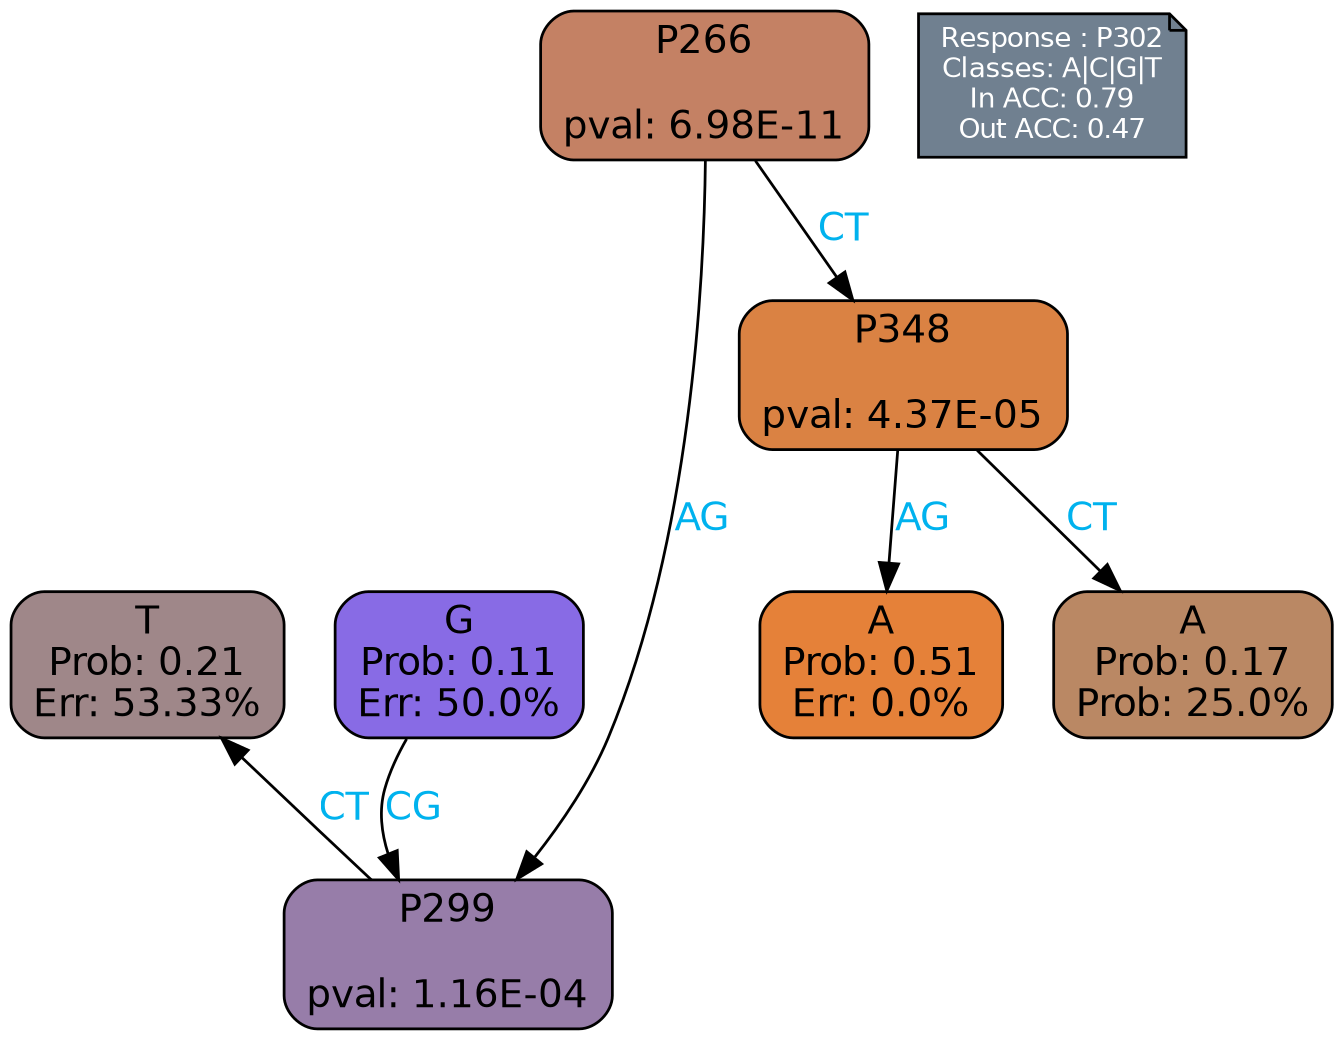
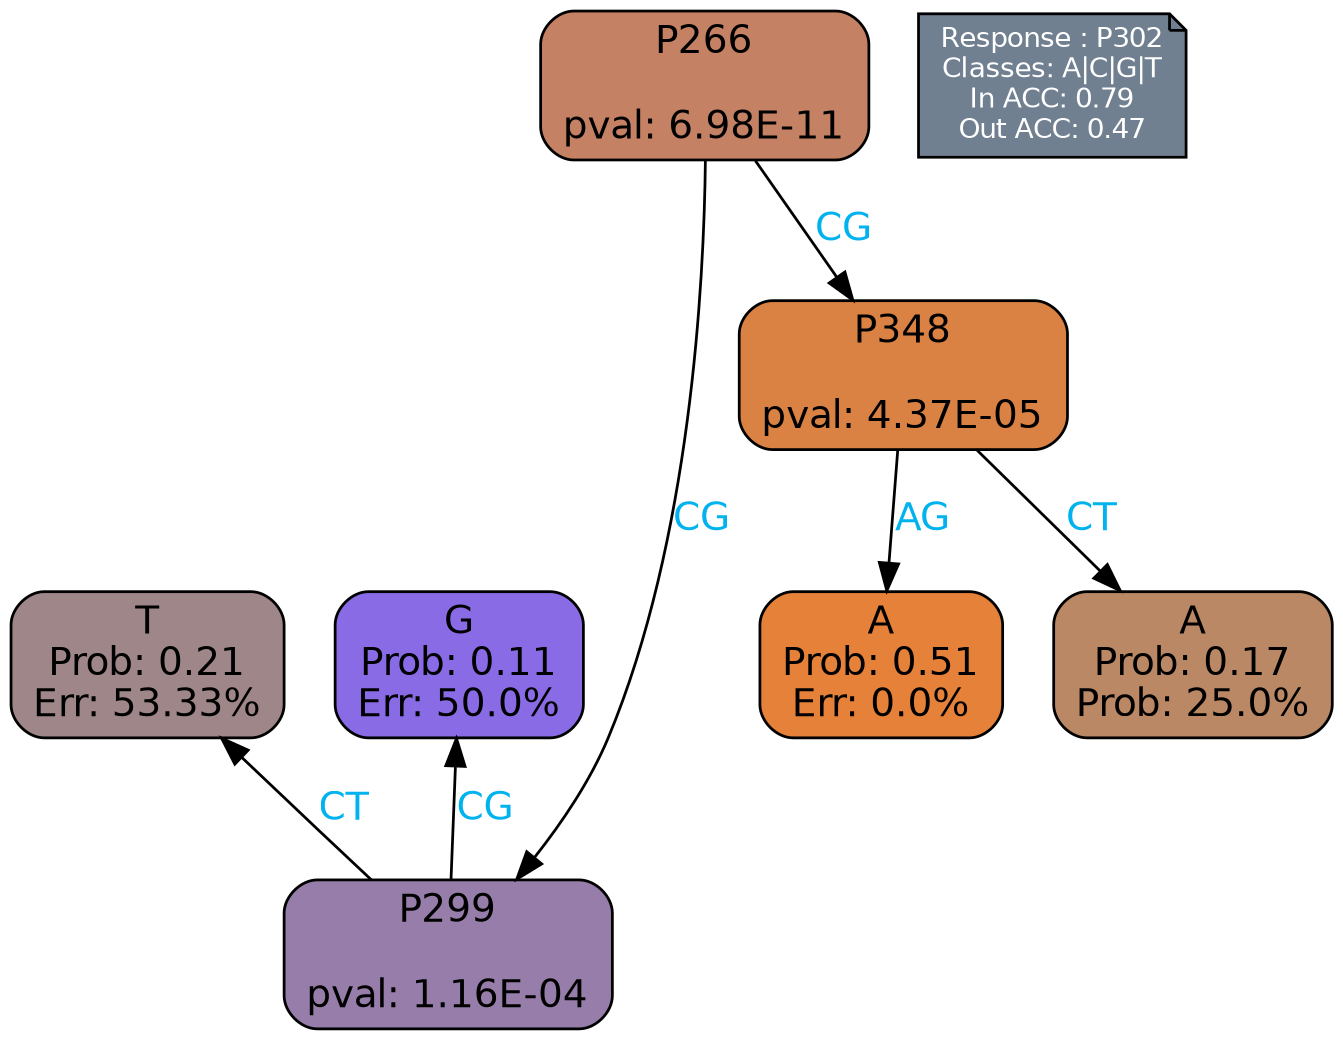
(844, 230) -> (844, 230)
(702, 520) -> (702, 520)
(384, 794) -> (453, 823)
